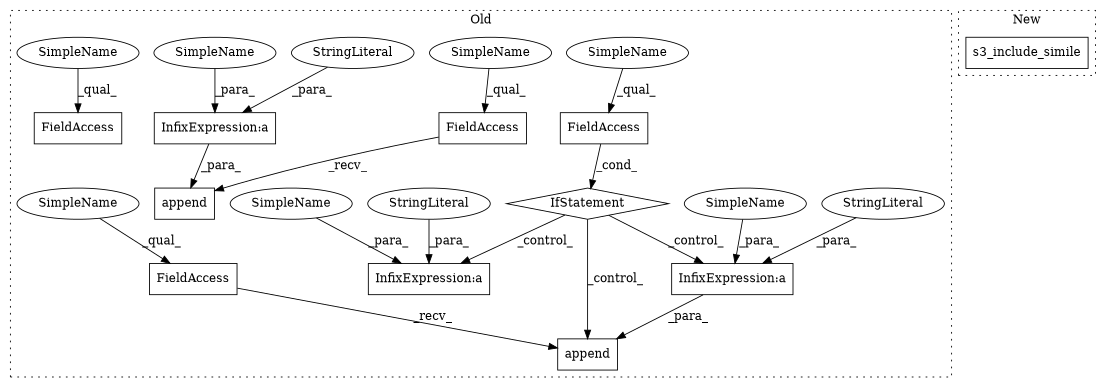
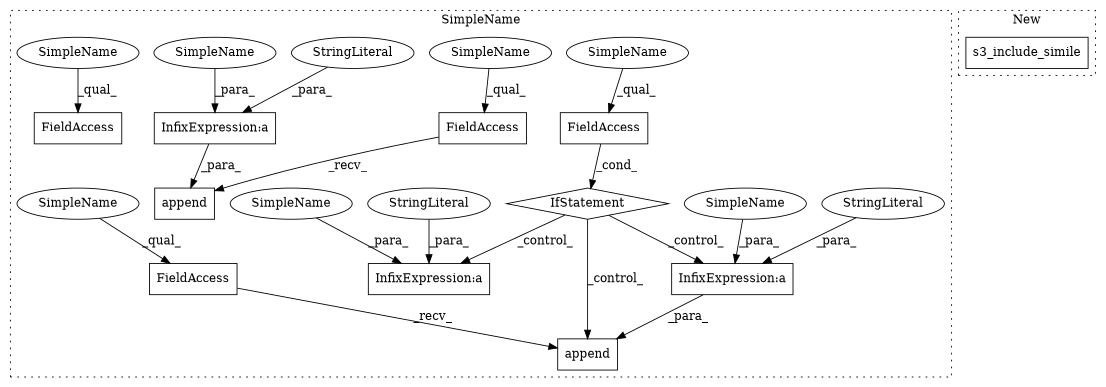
(481, 20) -> (481, 20)
